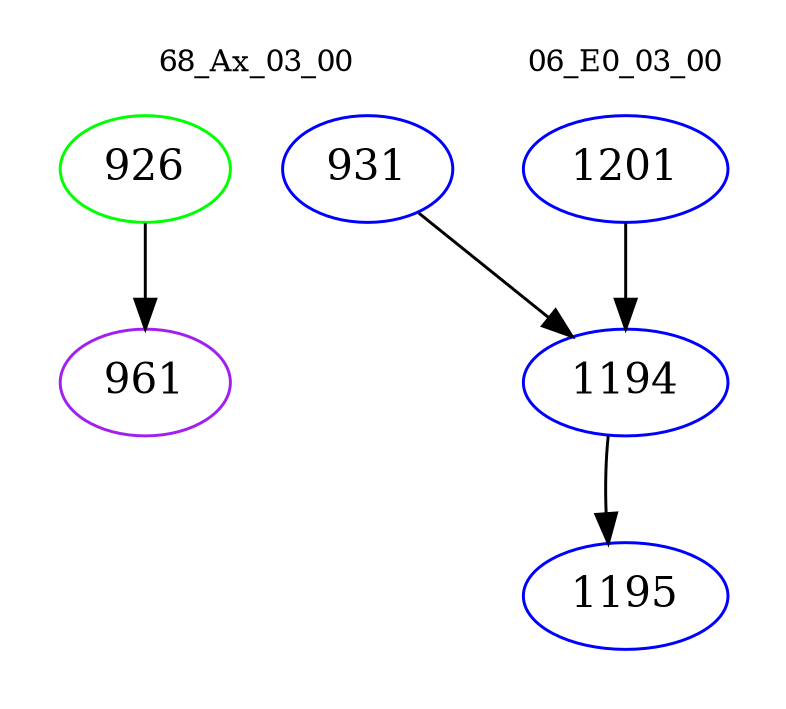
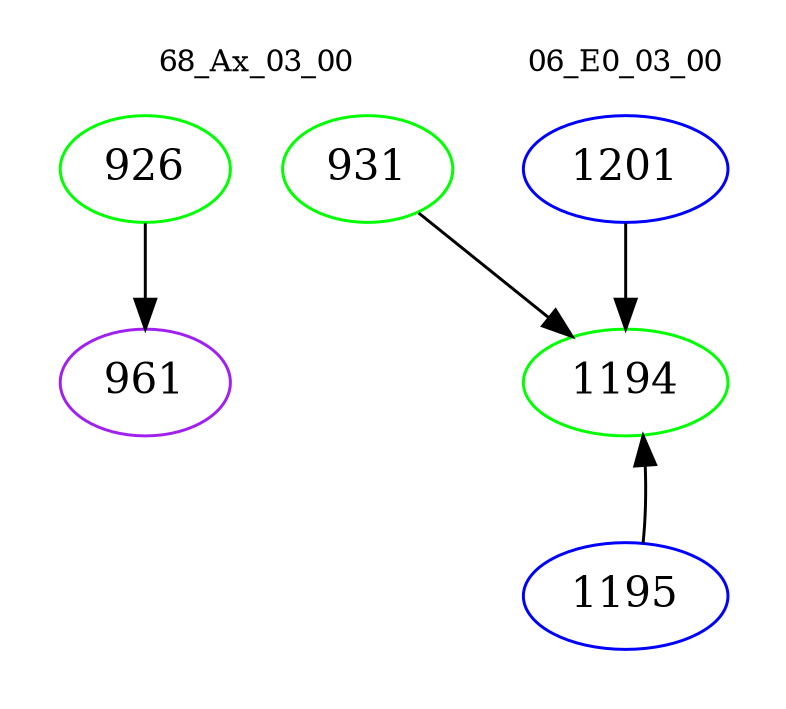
(368, 169) -> (368, 169)
(626, 383) -> (626, 383)
(606, 474) -> (645, 505)
